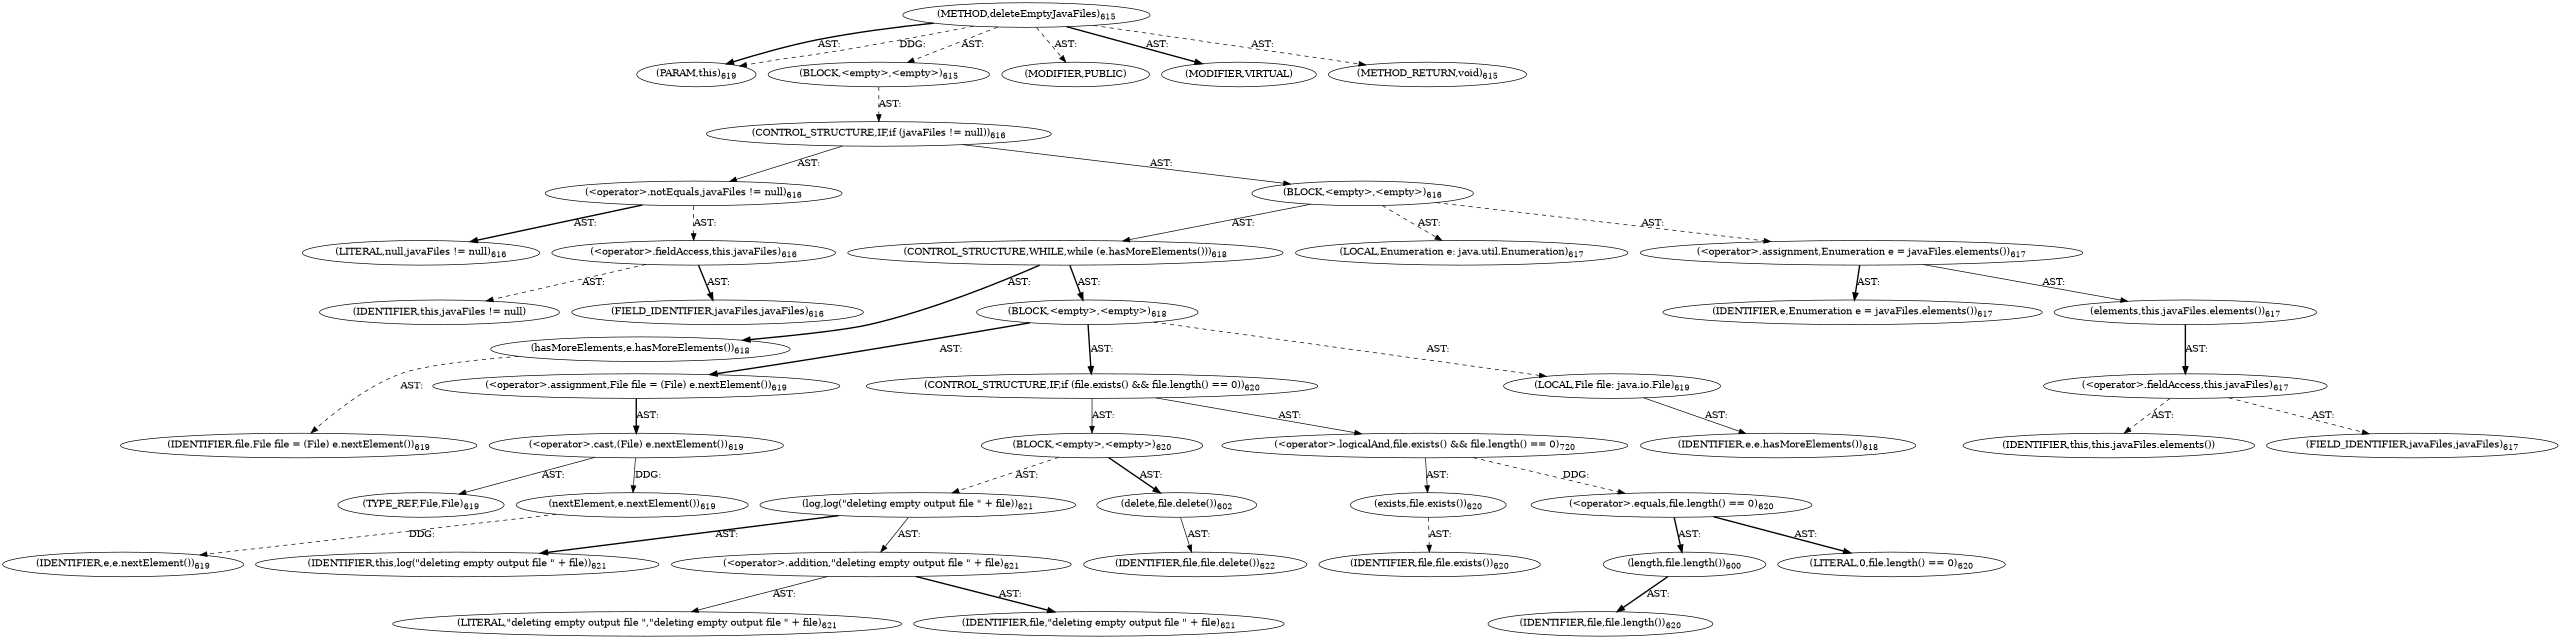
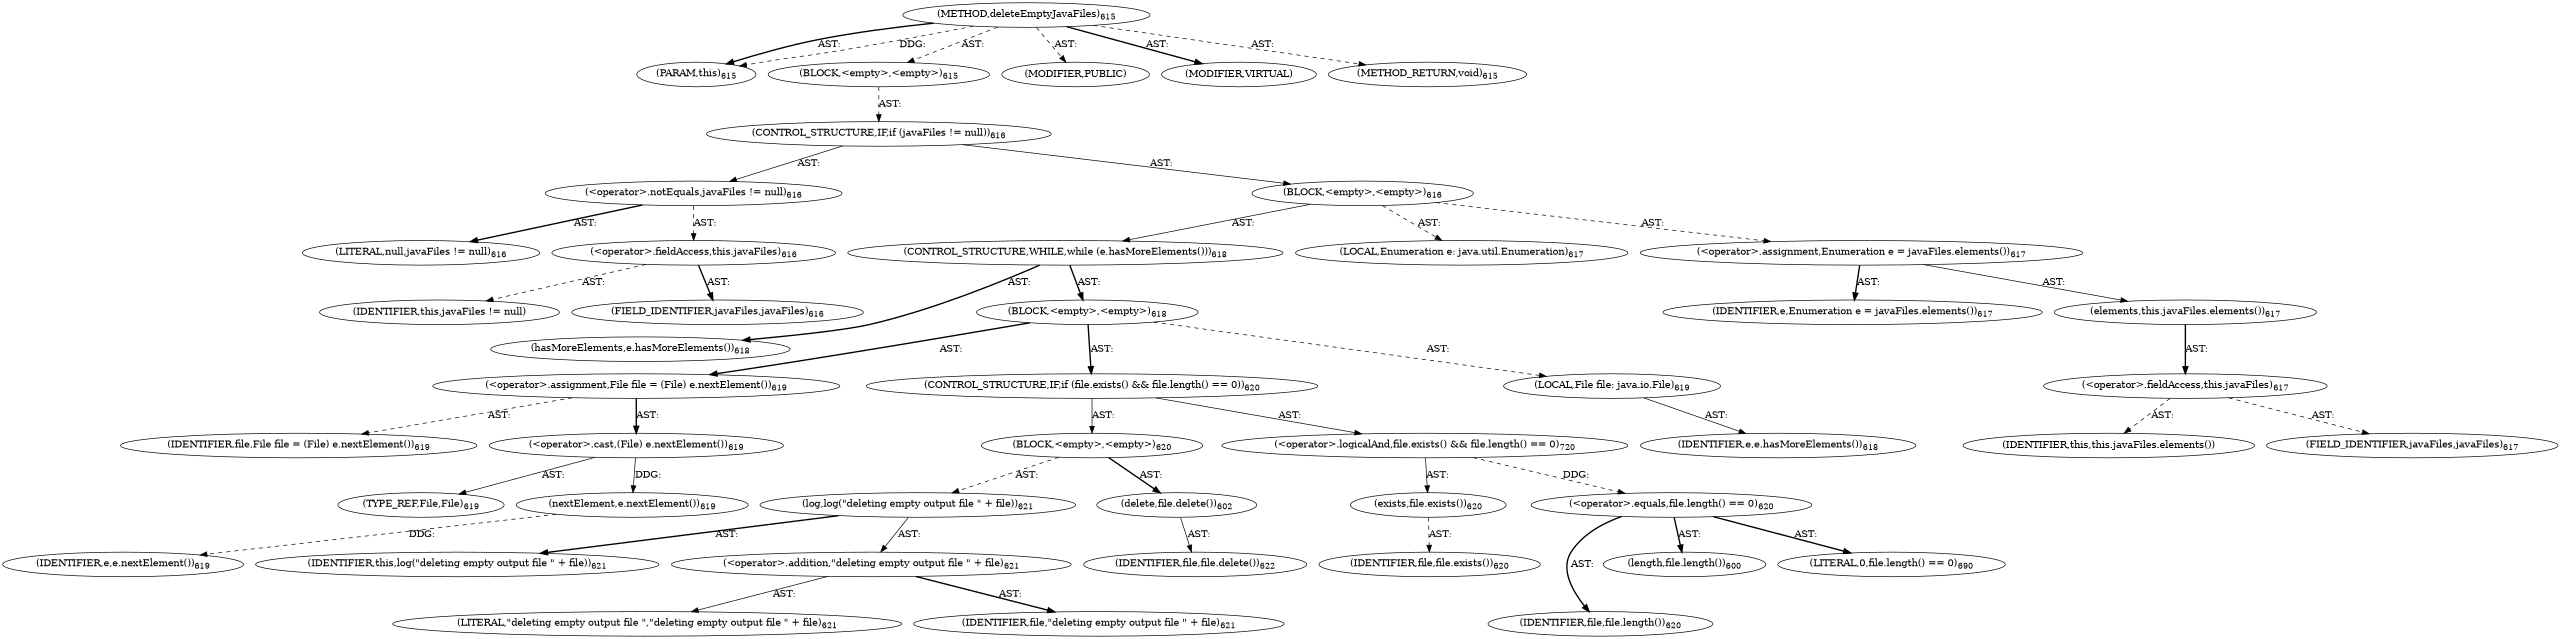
(729, 73) -> (729, 73)
(409, 371) -> (470, 415)
(1966, 563) -> (1966, 563)
(1646, 592) -> (1572, 551)
